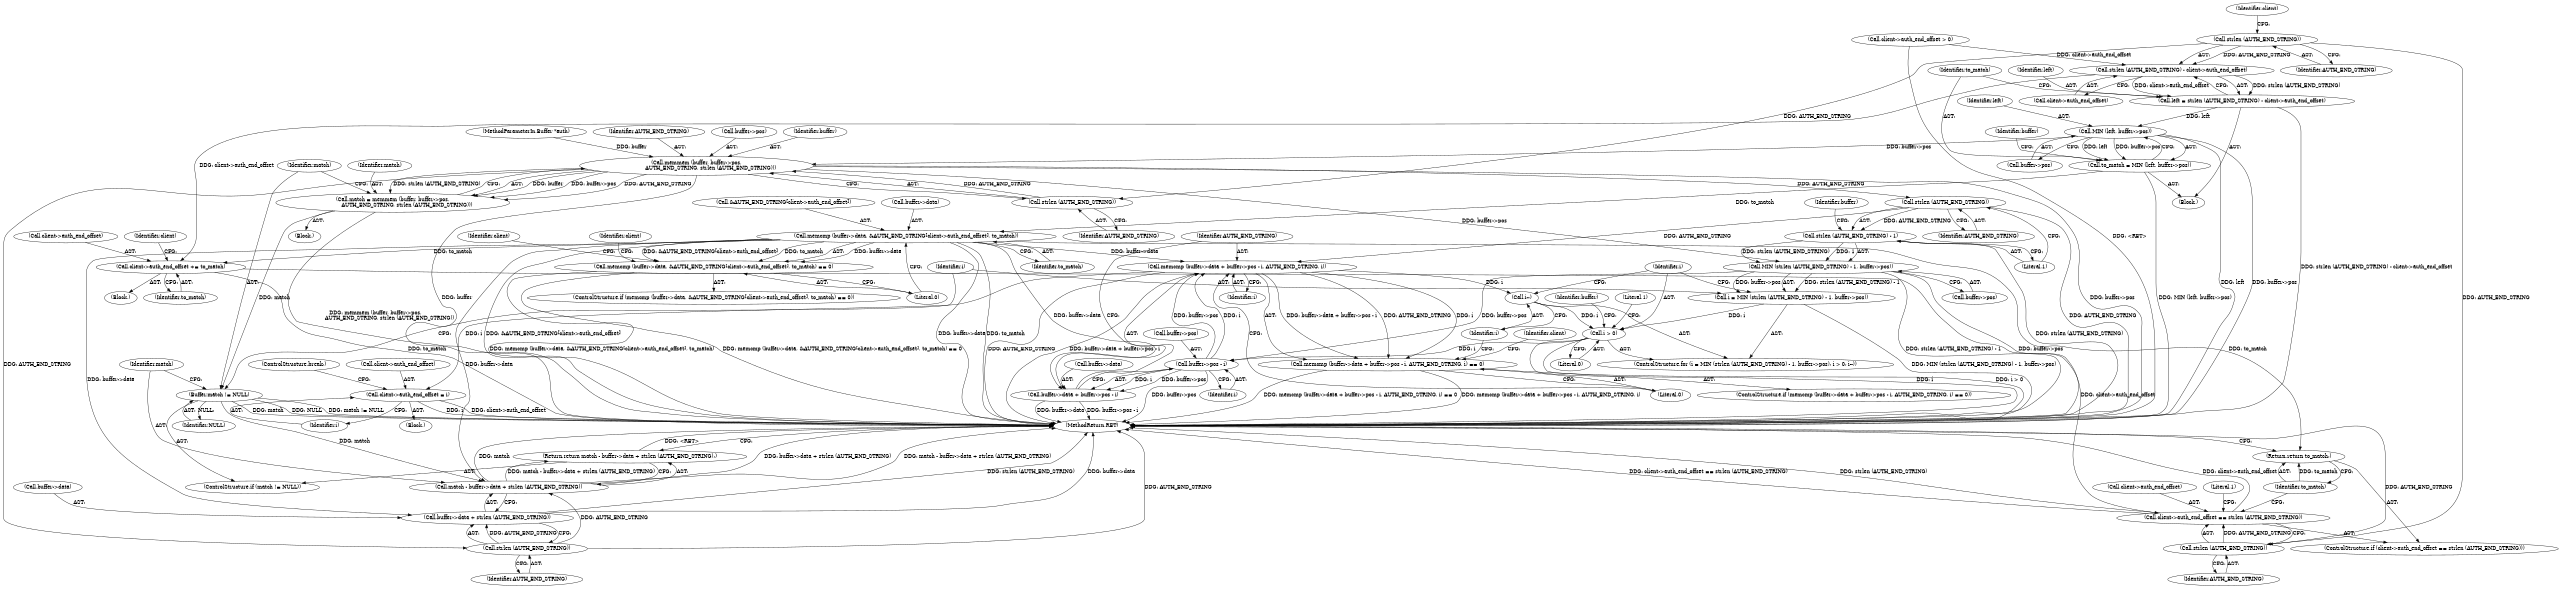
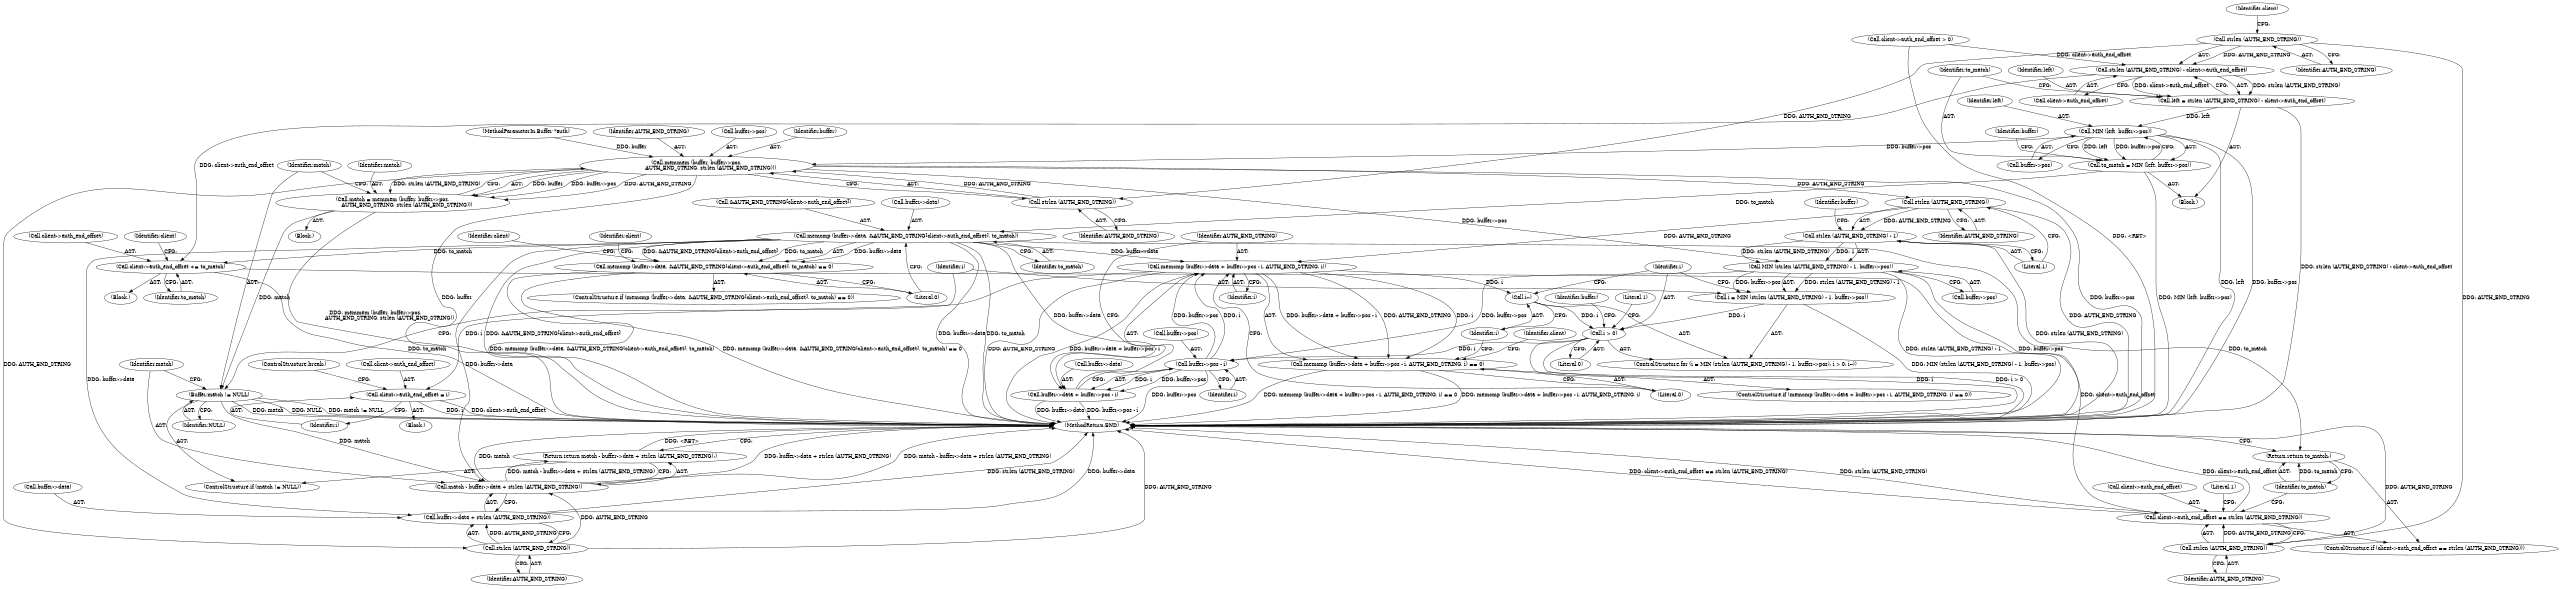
(207, 411) -> (207, 411)
(1092, 426) -> (1092, 426)
